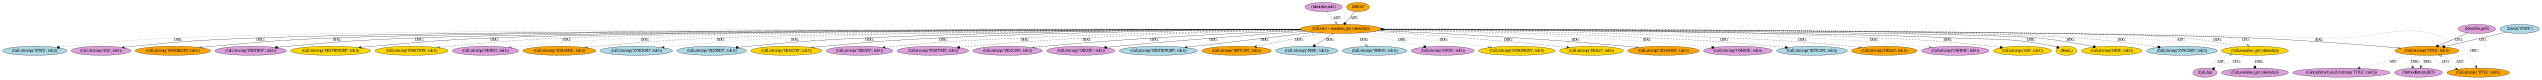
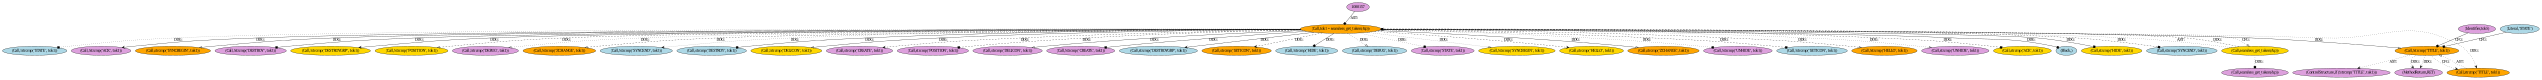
(1324, 7) -> none
(1358, 7) -> (1358, 7)
(2477, 29) -> (2477, 29)
(2066, 51) -> (2066, 51)
(2205, 73) -> none
